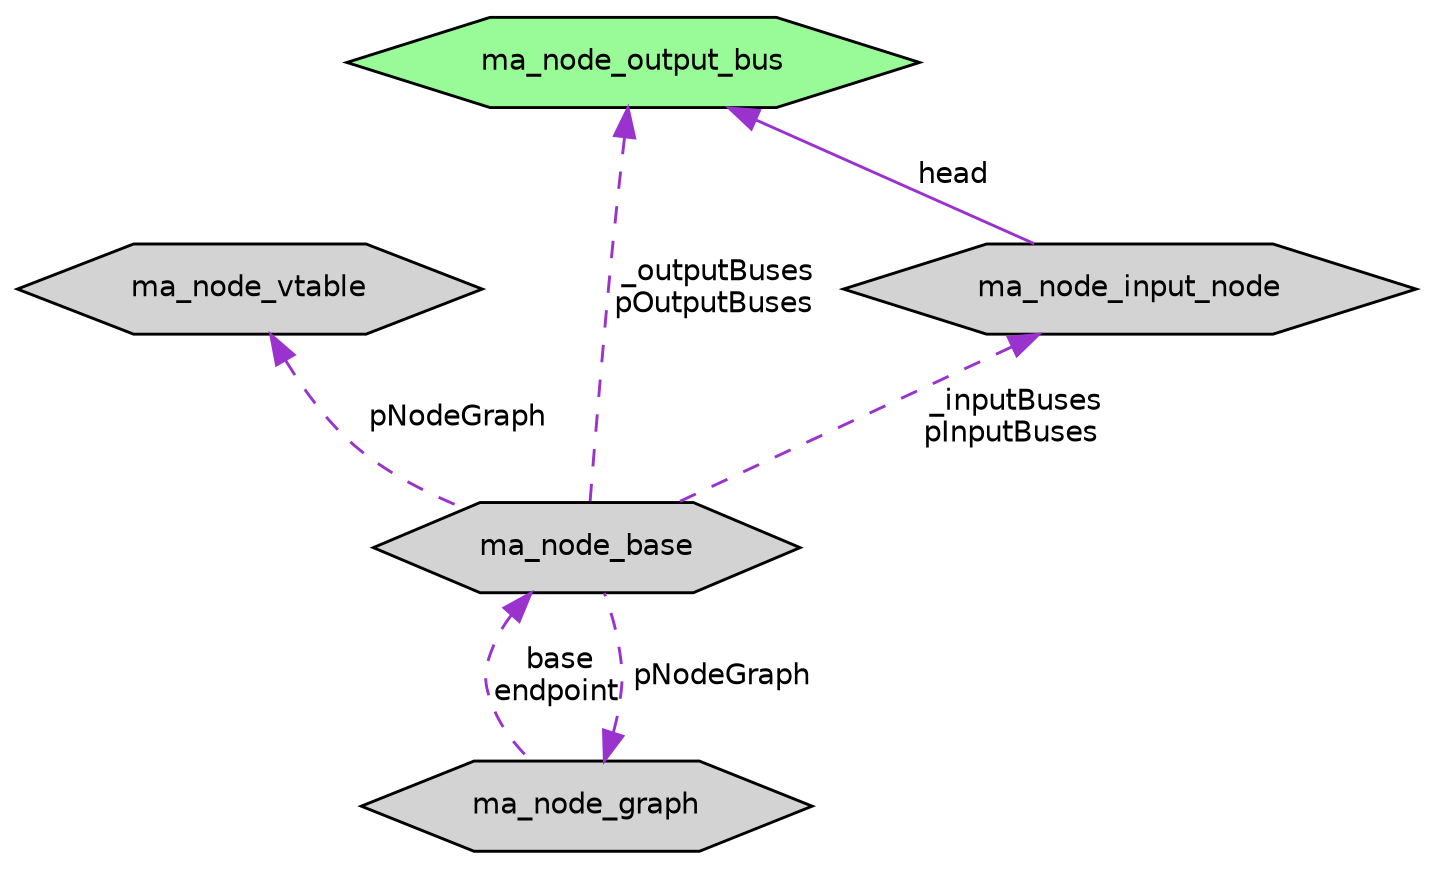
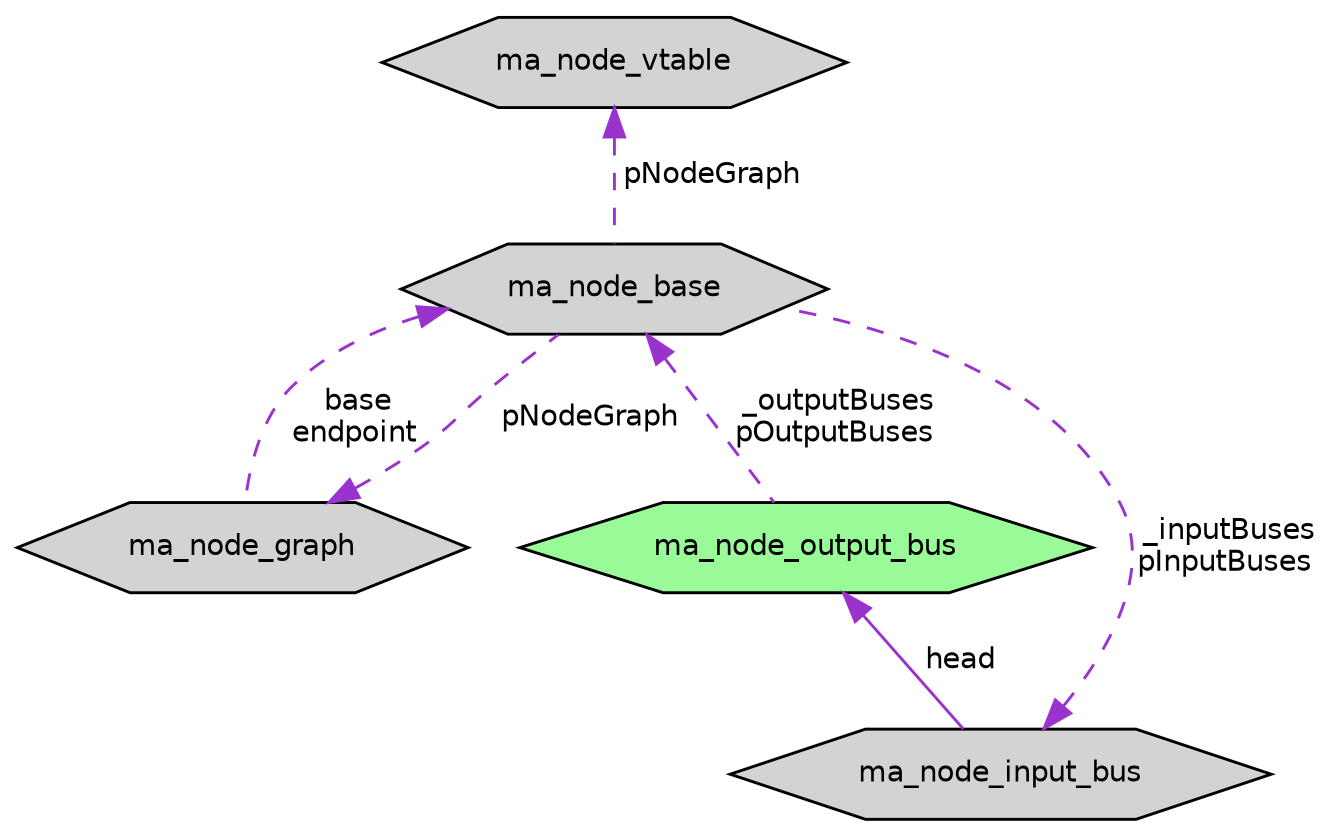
(1130, 289) -> (1001, 774)
(606, 319) -> (720, 431)
